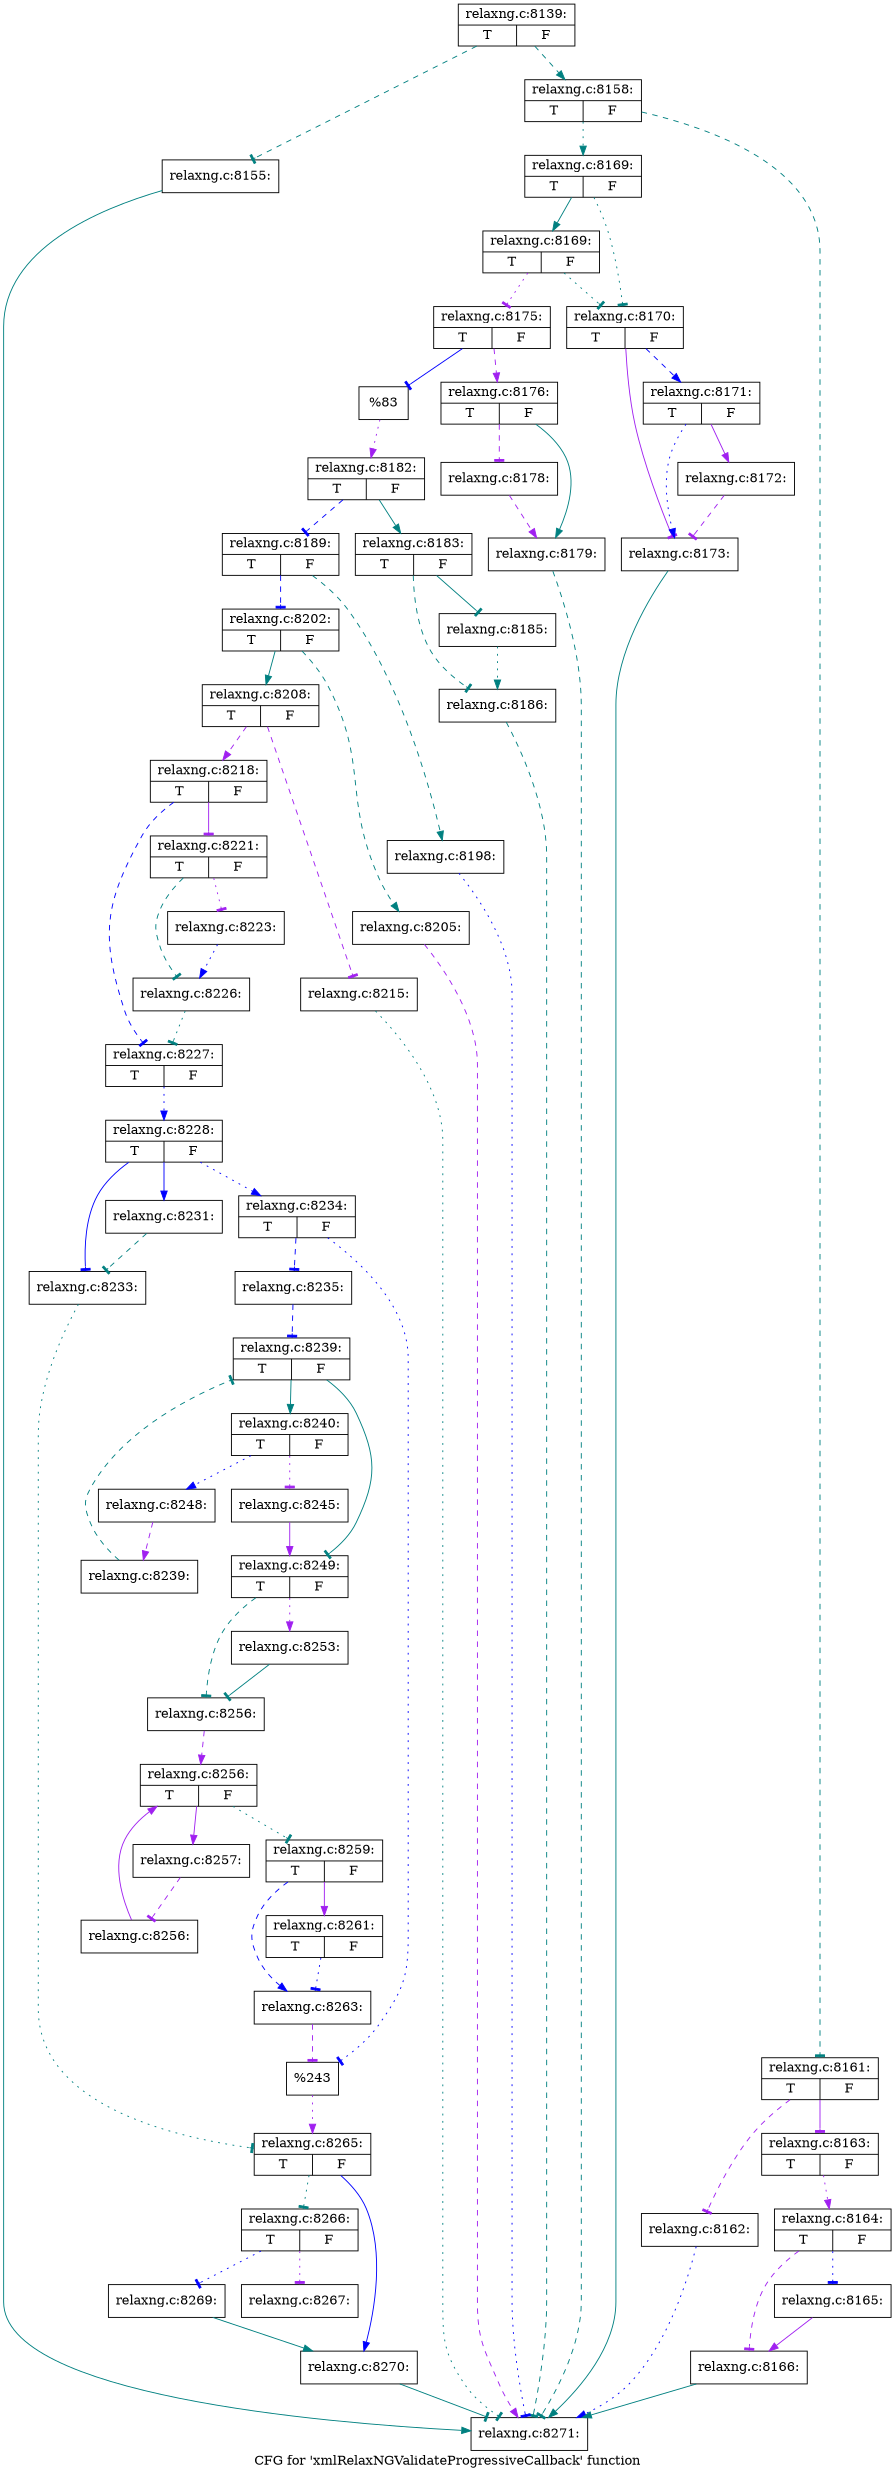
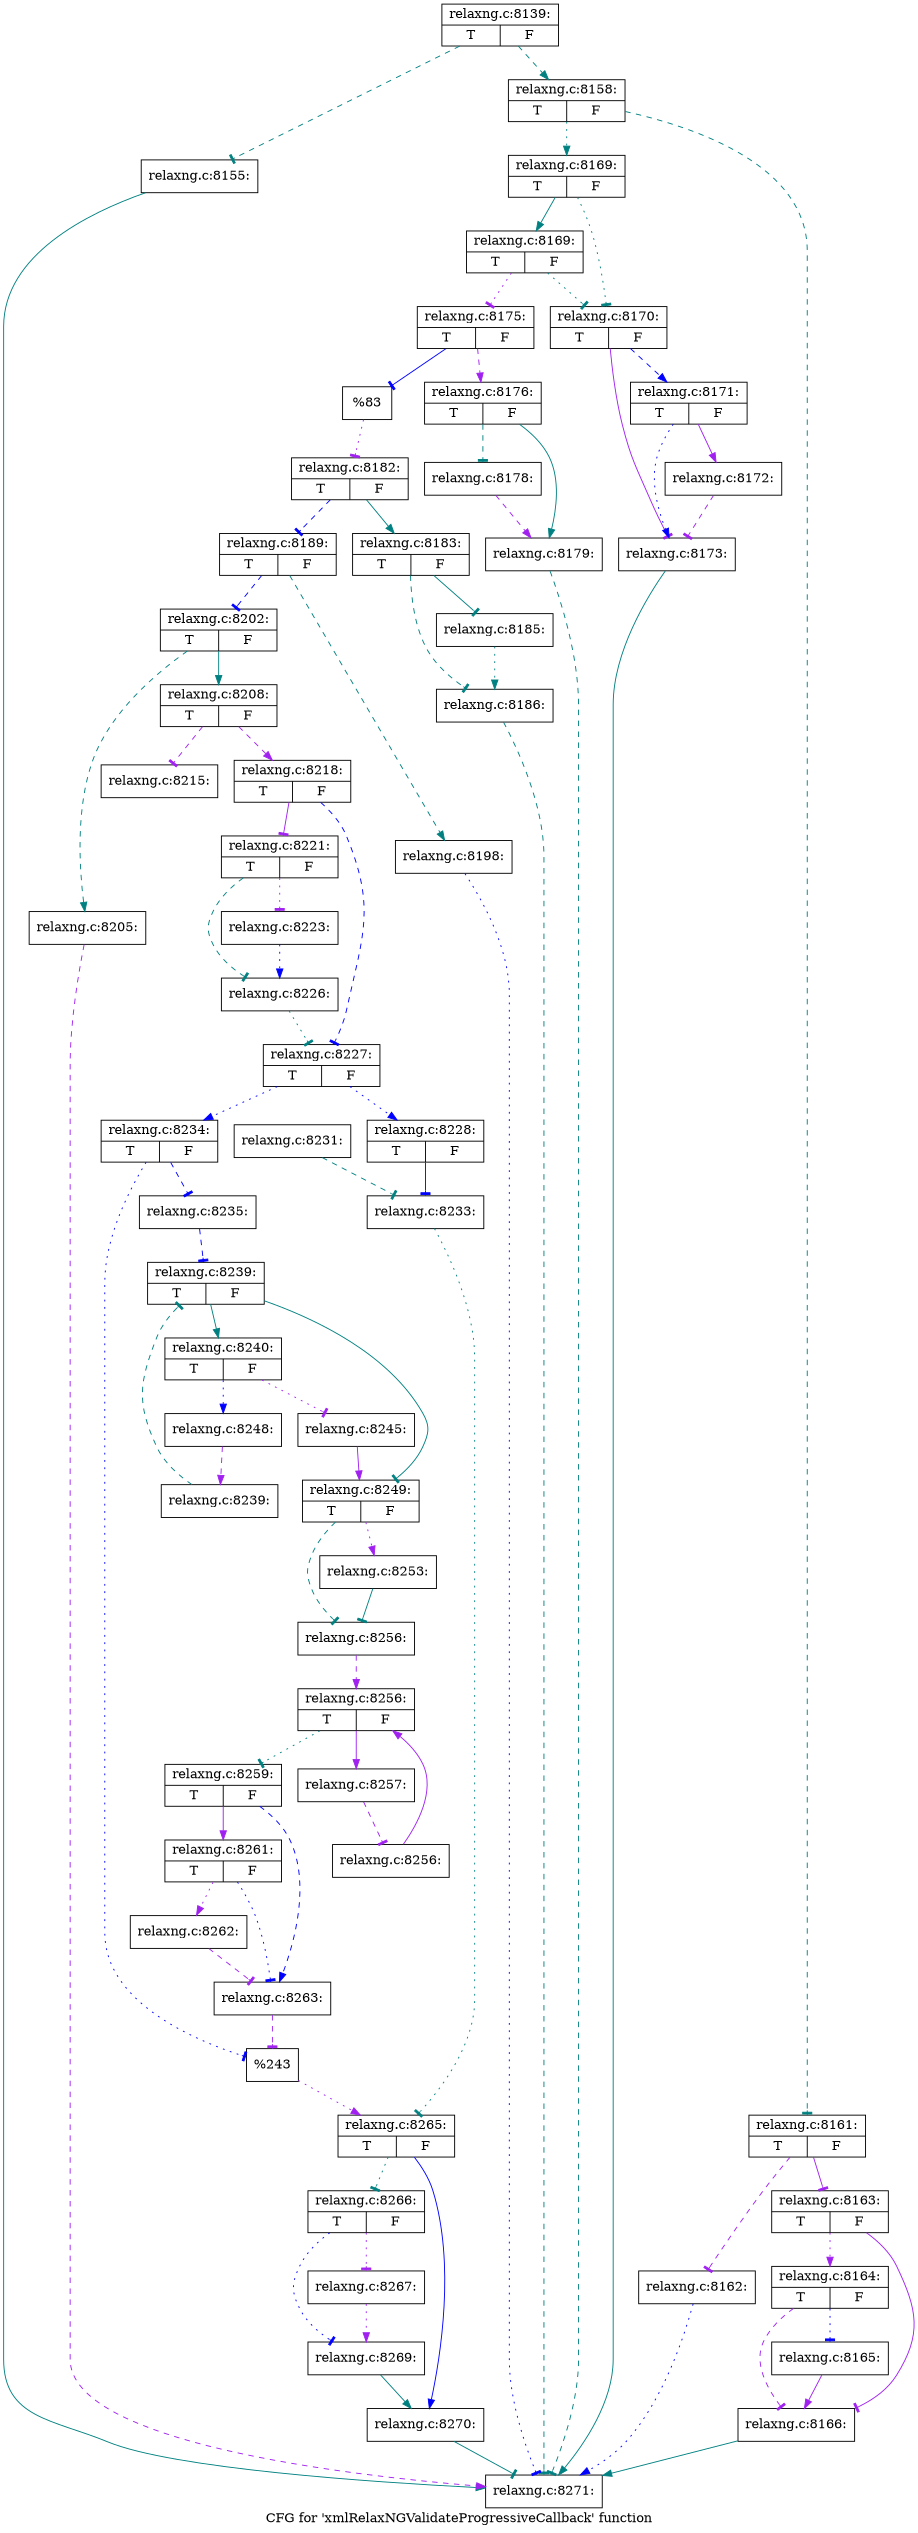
(377, 434) -> (360, 436)
(499, 441) -> (483, 441)
(164, 1177) -> none
(226, 1177) -> (245, 1101)
(443, 1712) -> none
none -> (189, 1932)
none -> (366, 2318)
none -> (914, 2323)
